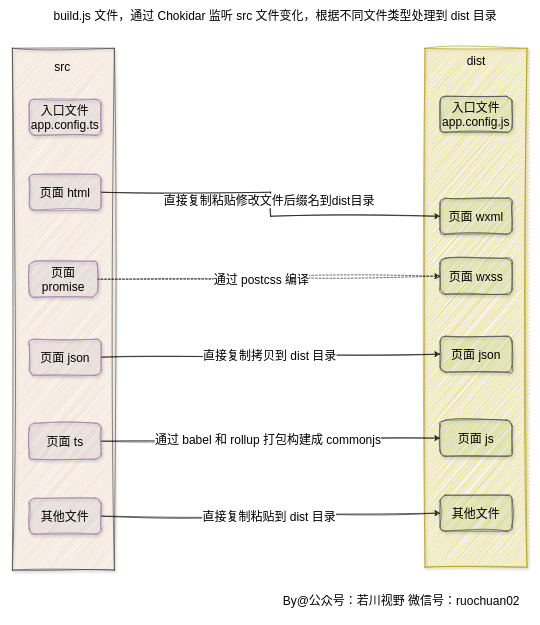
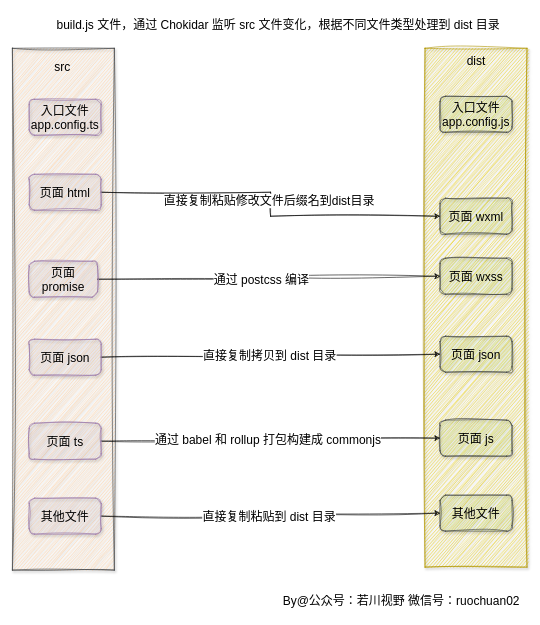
(275, 15) -> (278, 24)
(373, 276) -> (373, 276)
